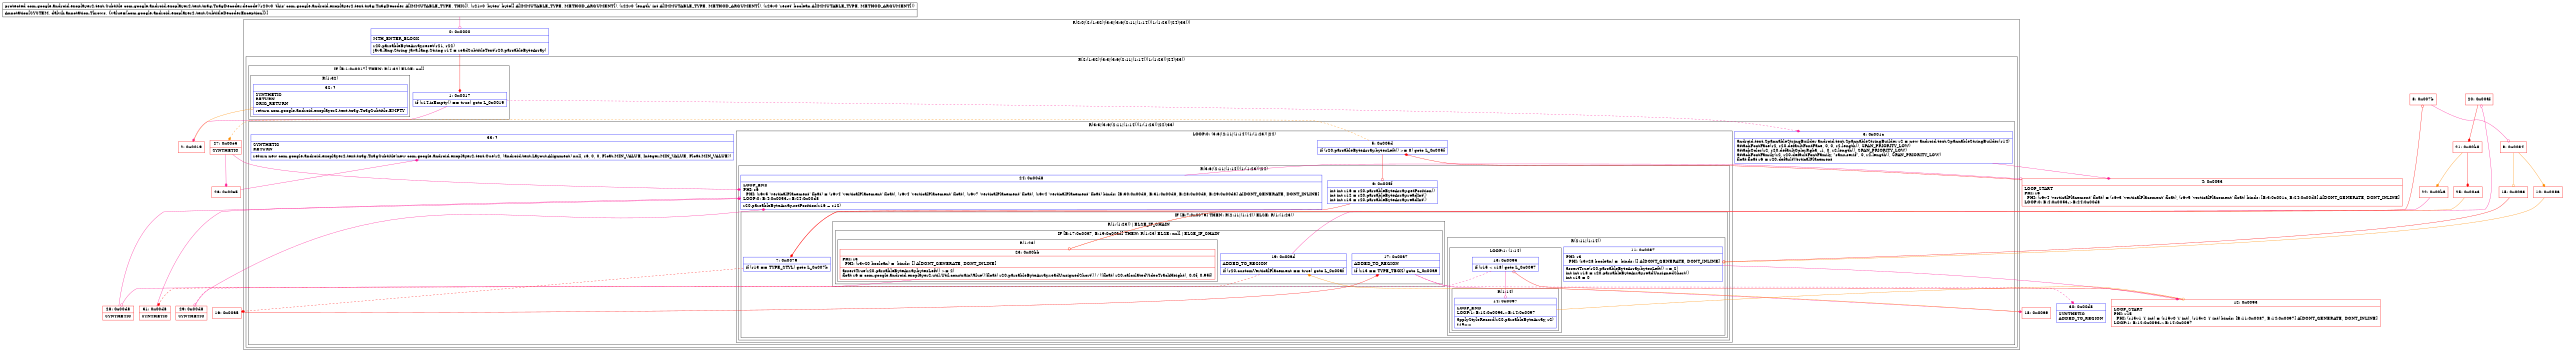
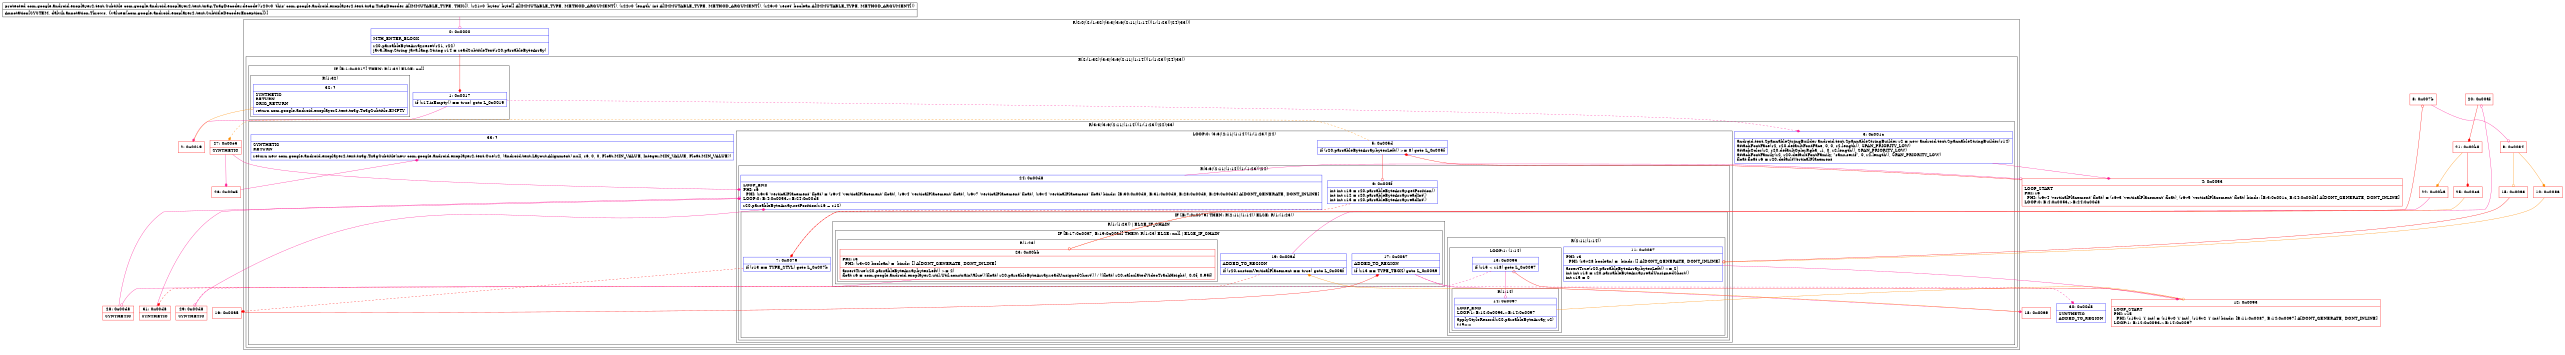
(1063, 210) -> (1063, 210)
